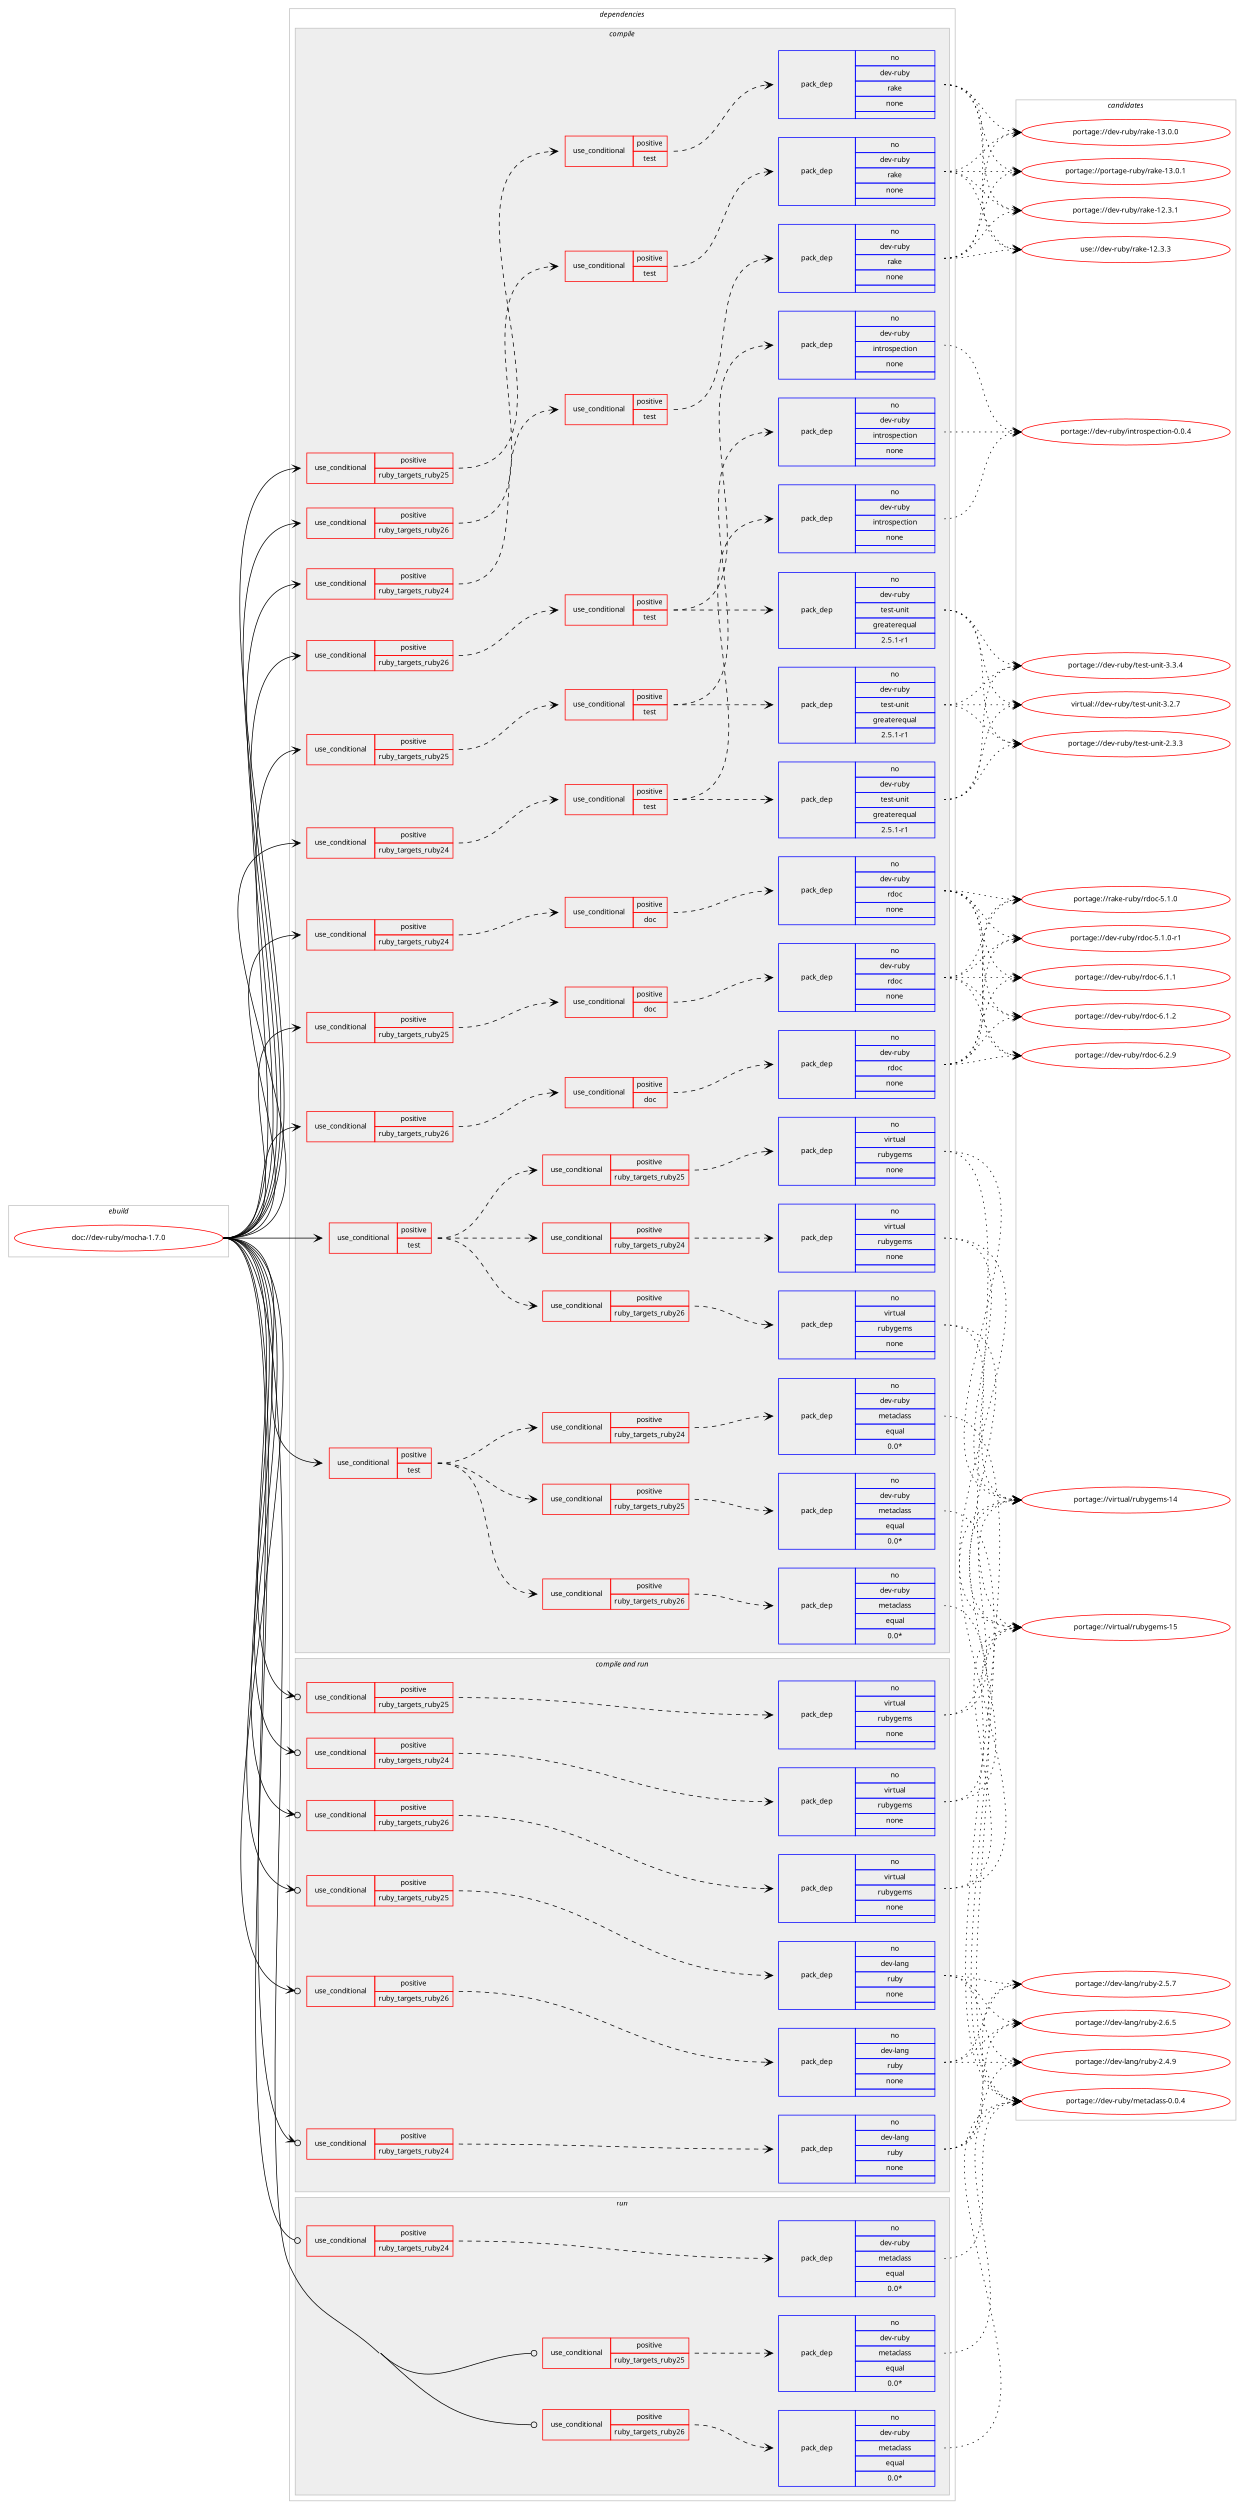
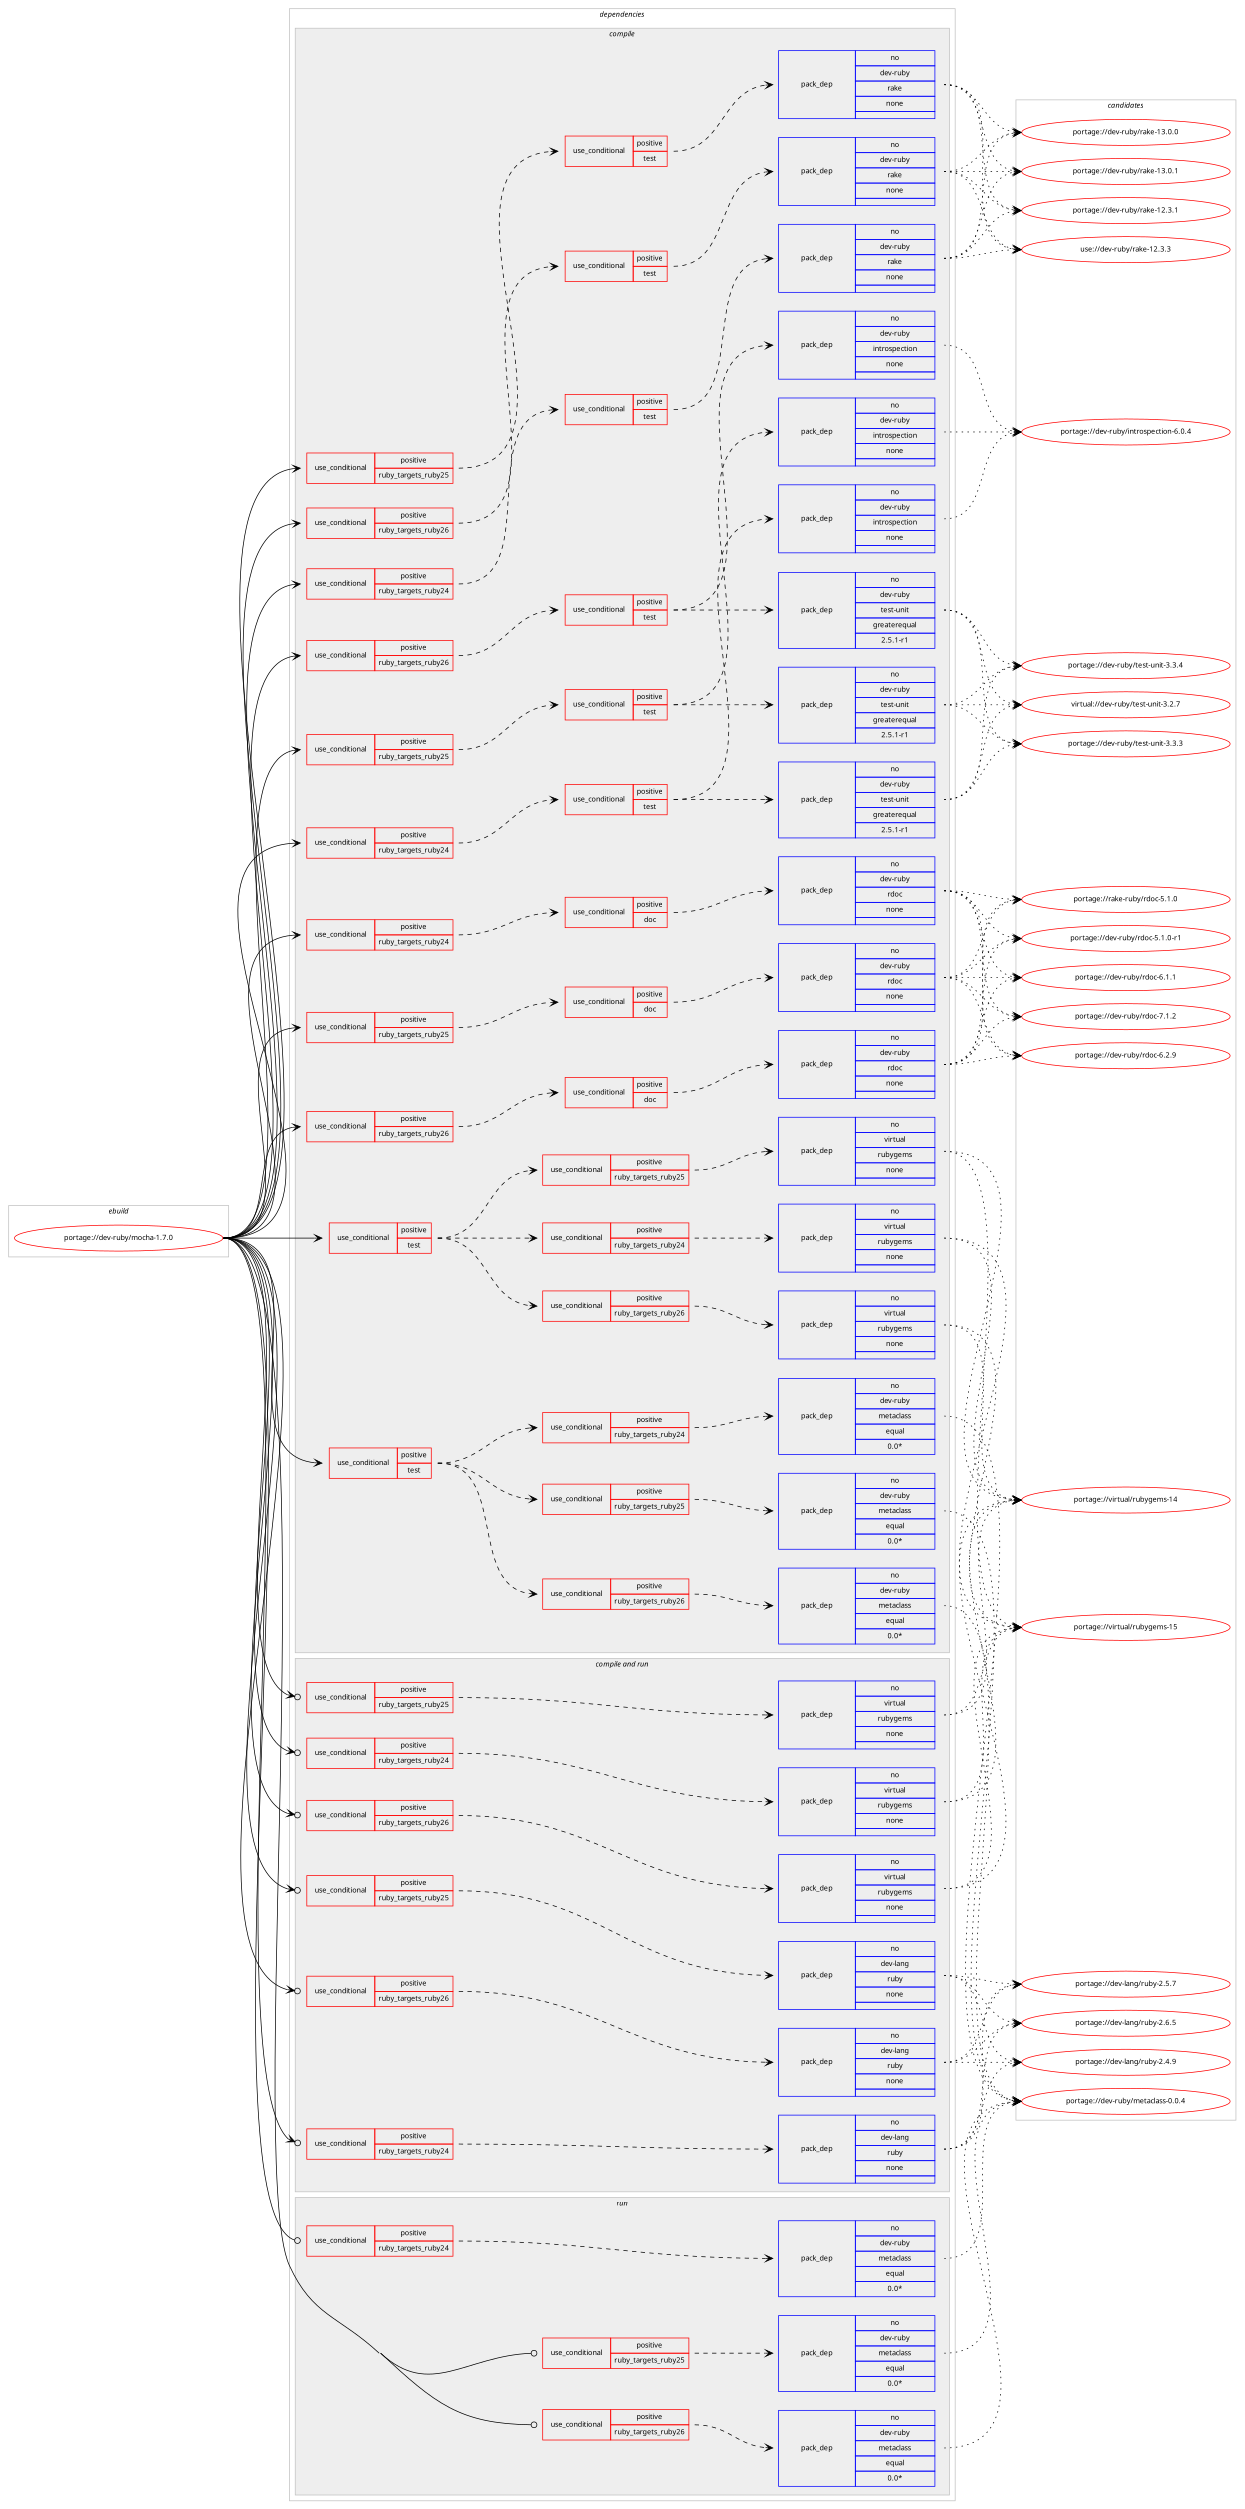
(1126, 171) -> (1126, 171)
(1126, 432) -> (1126, 432)
(1126, 744) -> (1126, 744)
(1126, 1017) -> (1126, 1017)
(119, 1238) -> (119, 1238)
